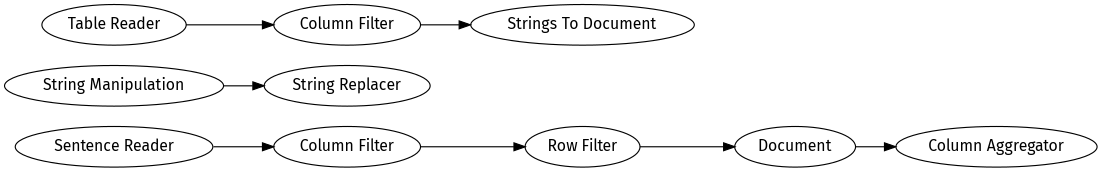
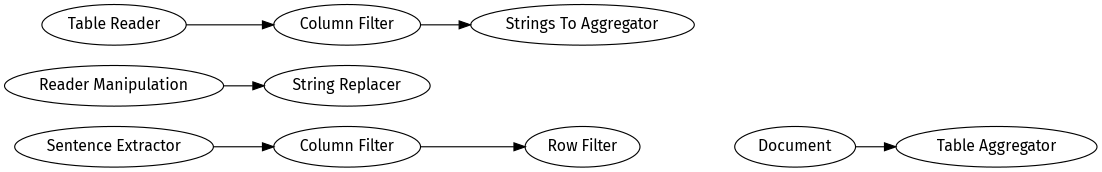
(583, 25) -> (583, 25)
(114, 86) -> (114, 86)
(114, 147) -> (114, 147)
(682, 147) -> none
(997, 147) -> (997, 147)
